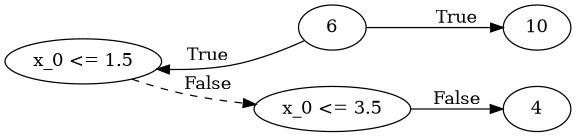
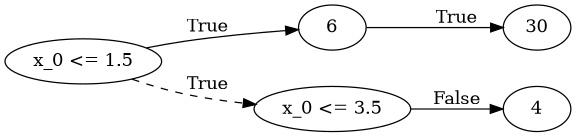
(537, 28) -> (537, 28)
(239, 64) -> (216, 37)
(208, 85) -> (208, 85)
